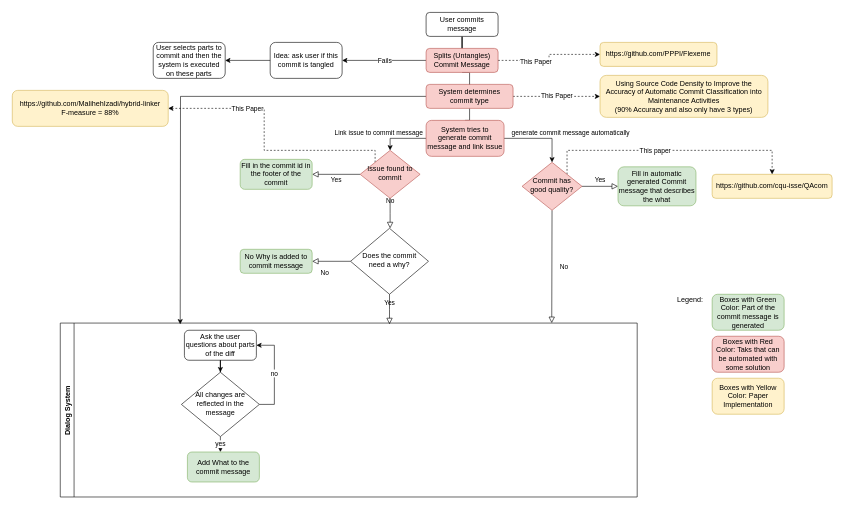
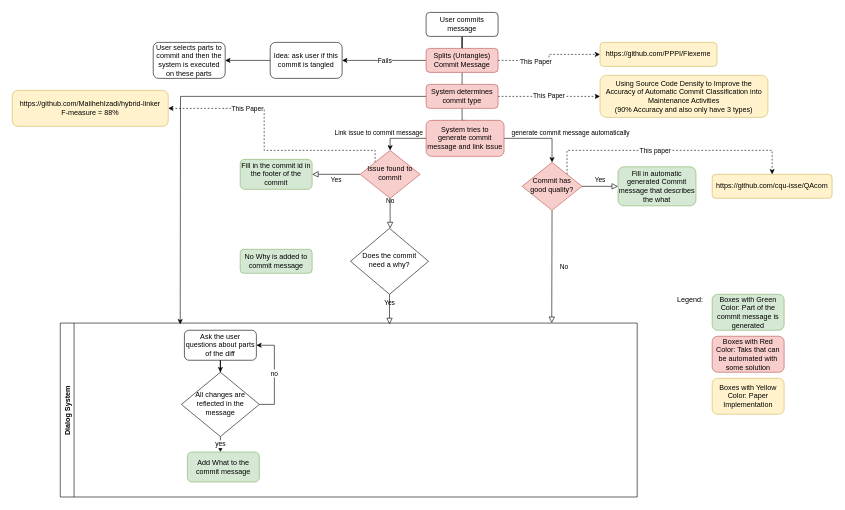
(470, 96) -> (462, 96)
(335, 261) -> none
